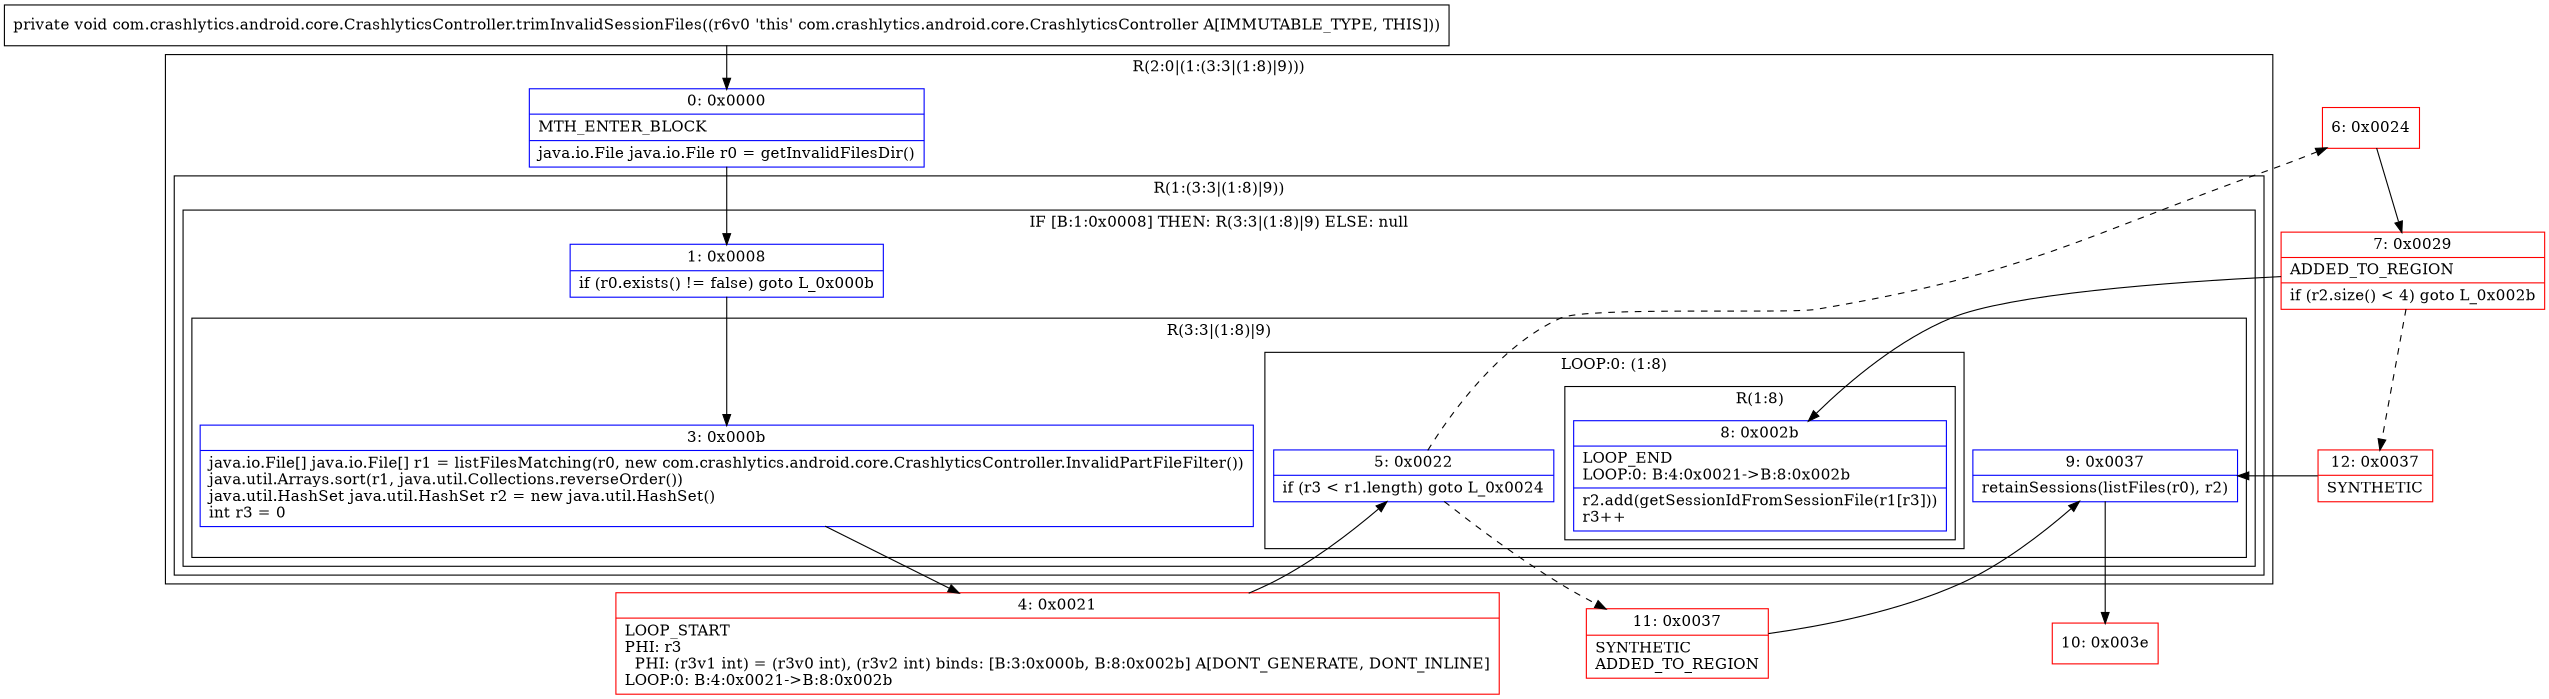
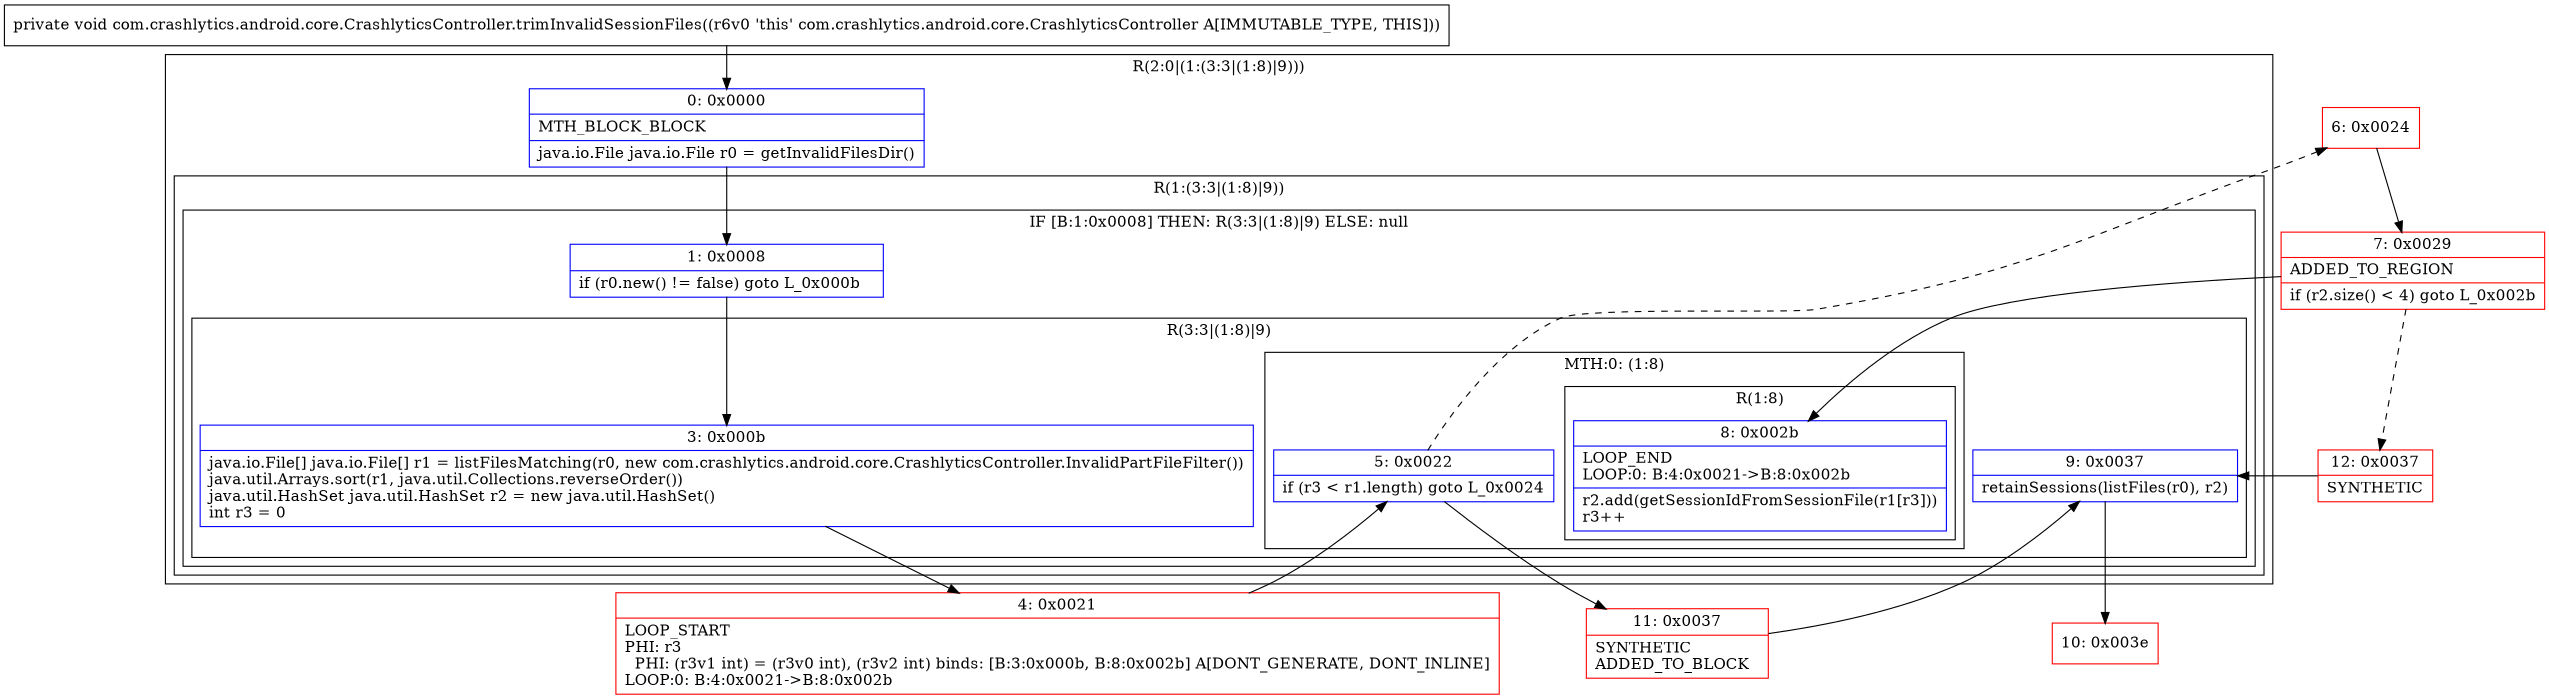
(623, 127) -> (623, 127)
(727, 283) -> (720, 283)
(1614, 365) -> (1614, 365)
(1495, 540) -> (1495, 540)
(1677, 664) -> (1672, 664)
